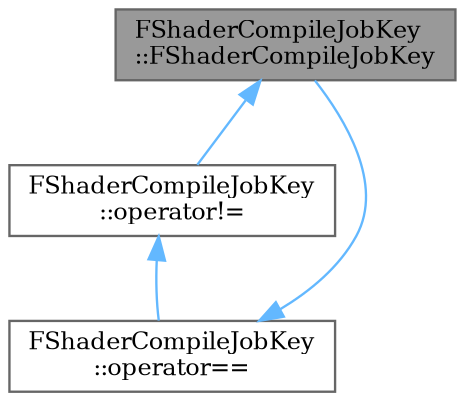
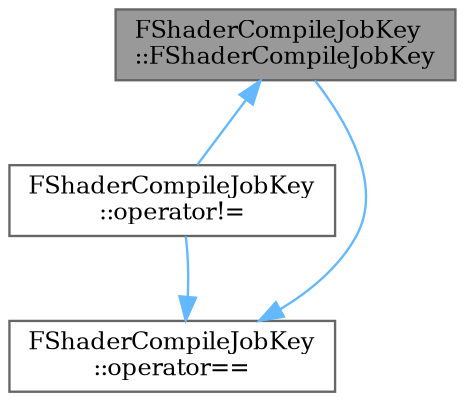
(157, 290) -> (188, 267)
